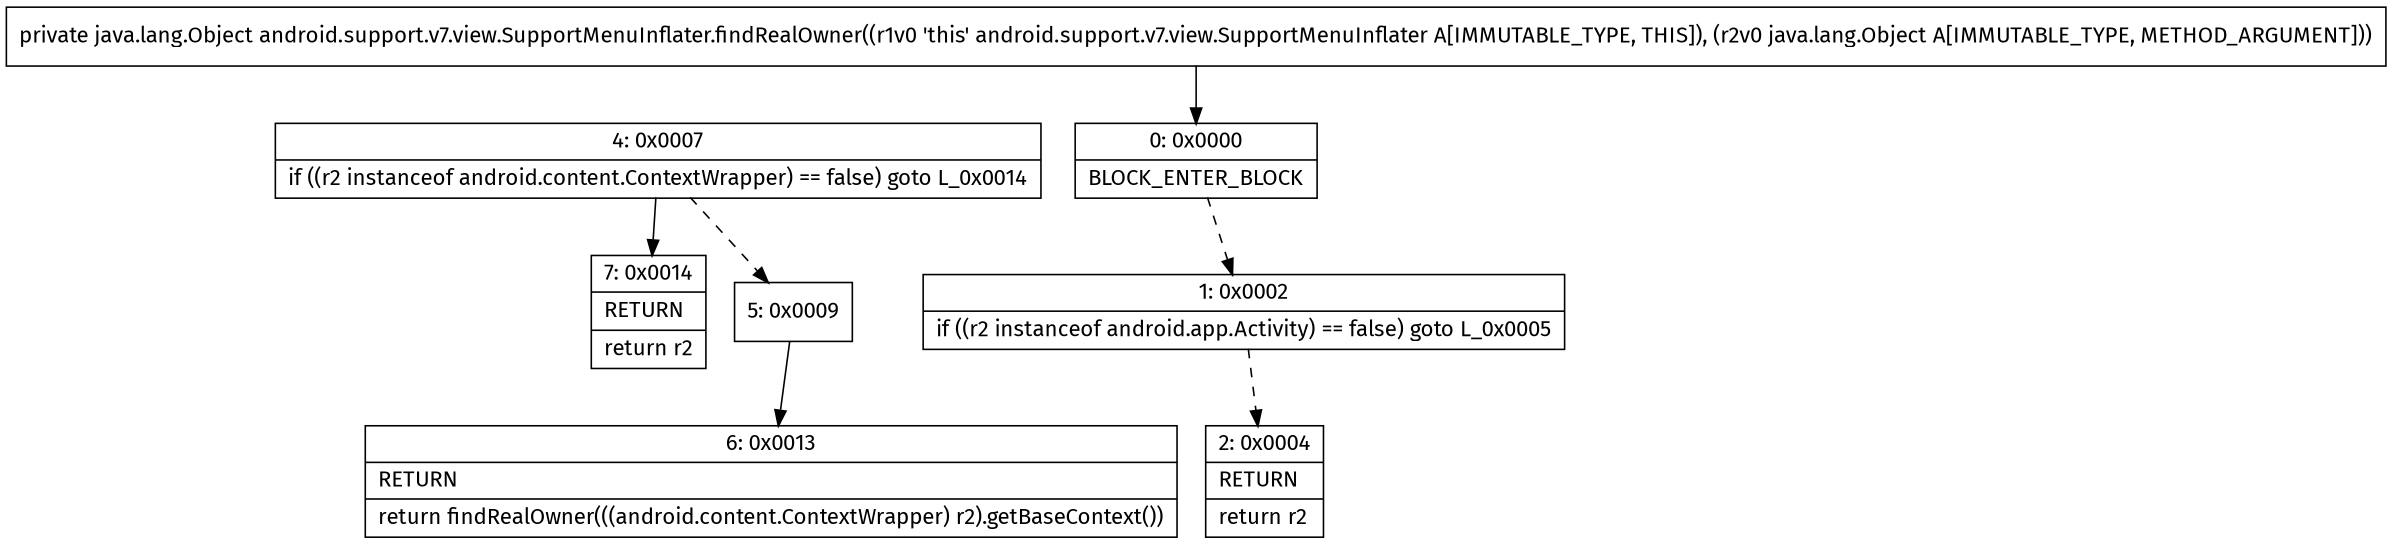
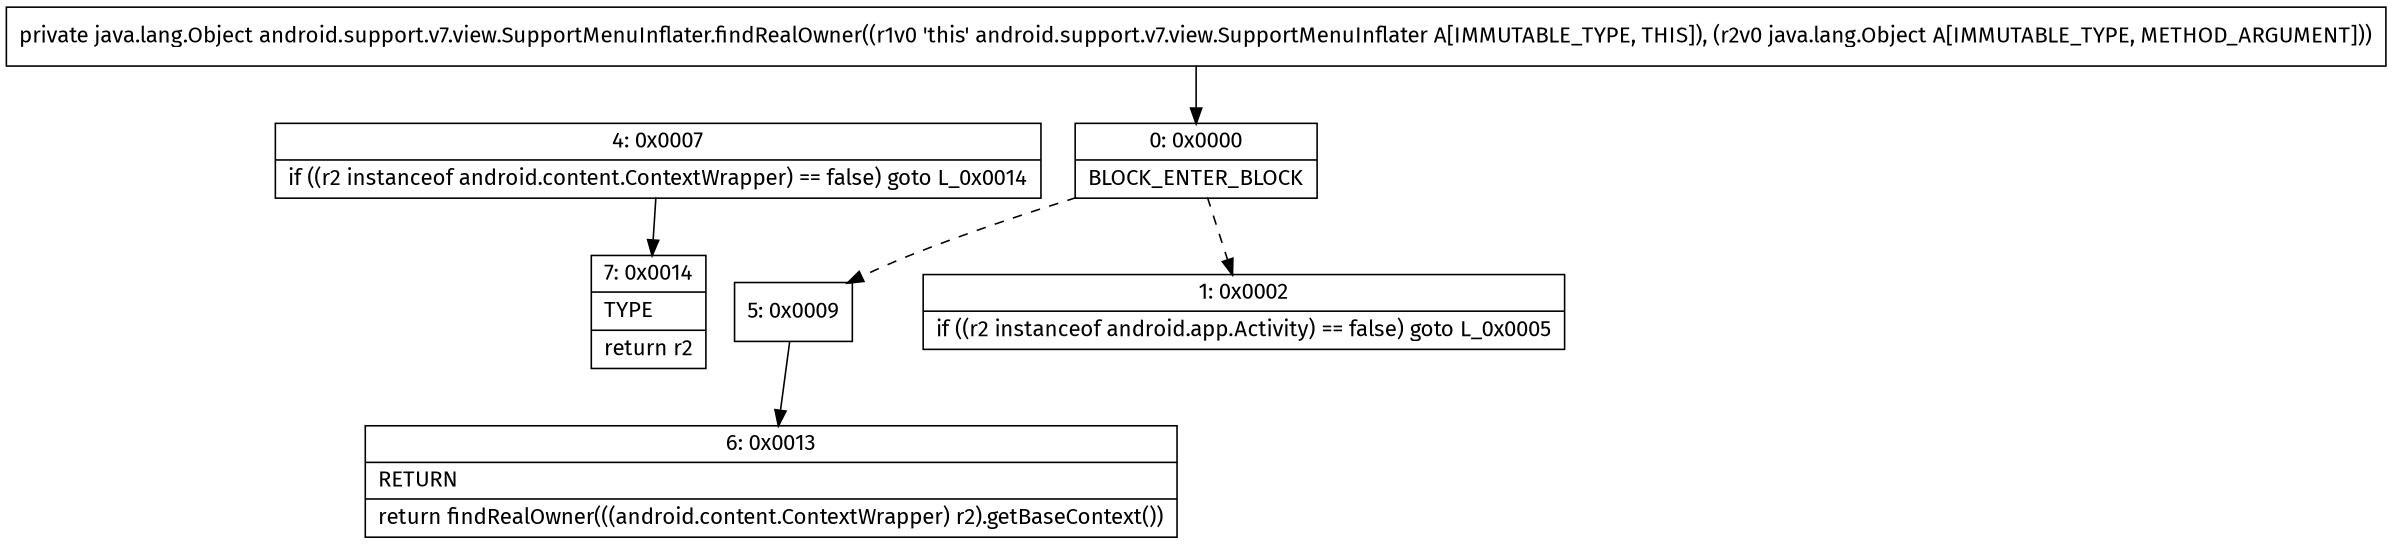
(724, 234) -> (968, 234)
(645, 310) -> (629, 310)
(1265, 481) -> none
